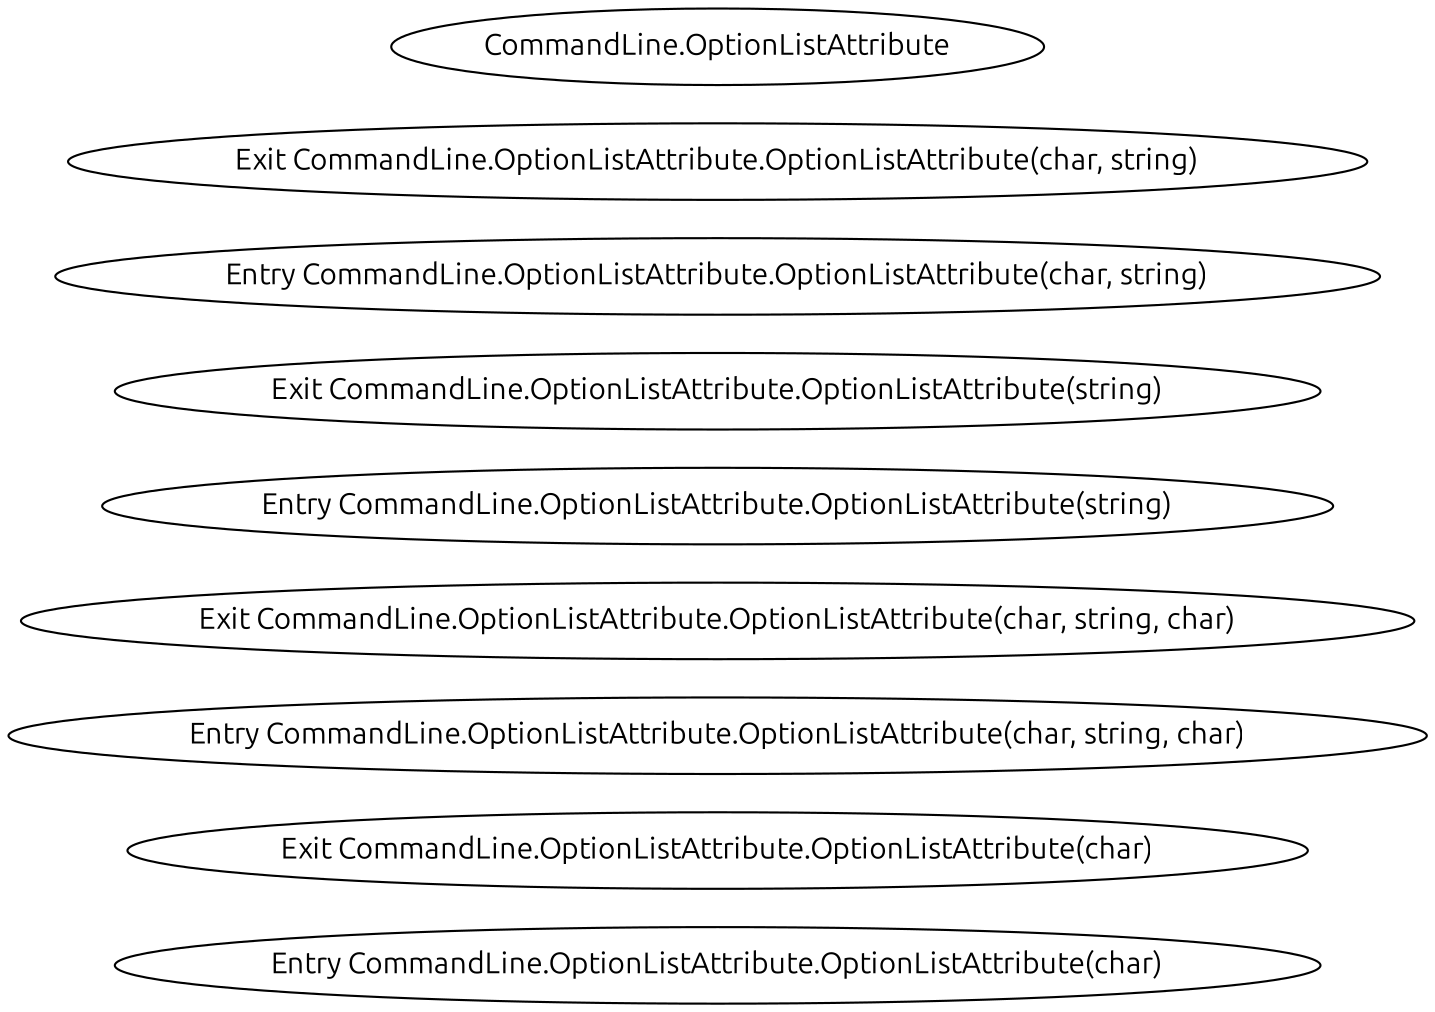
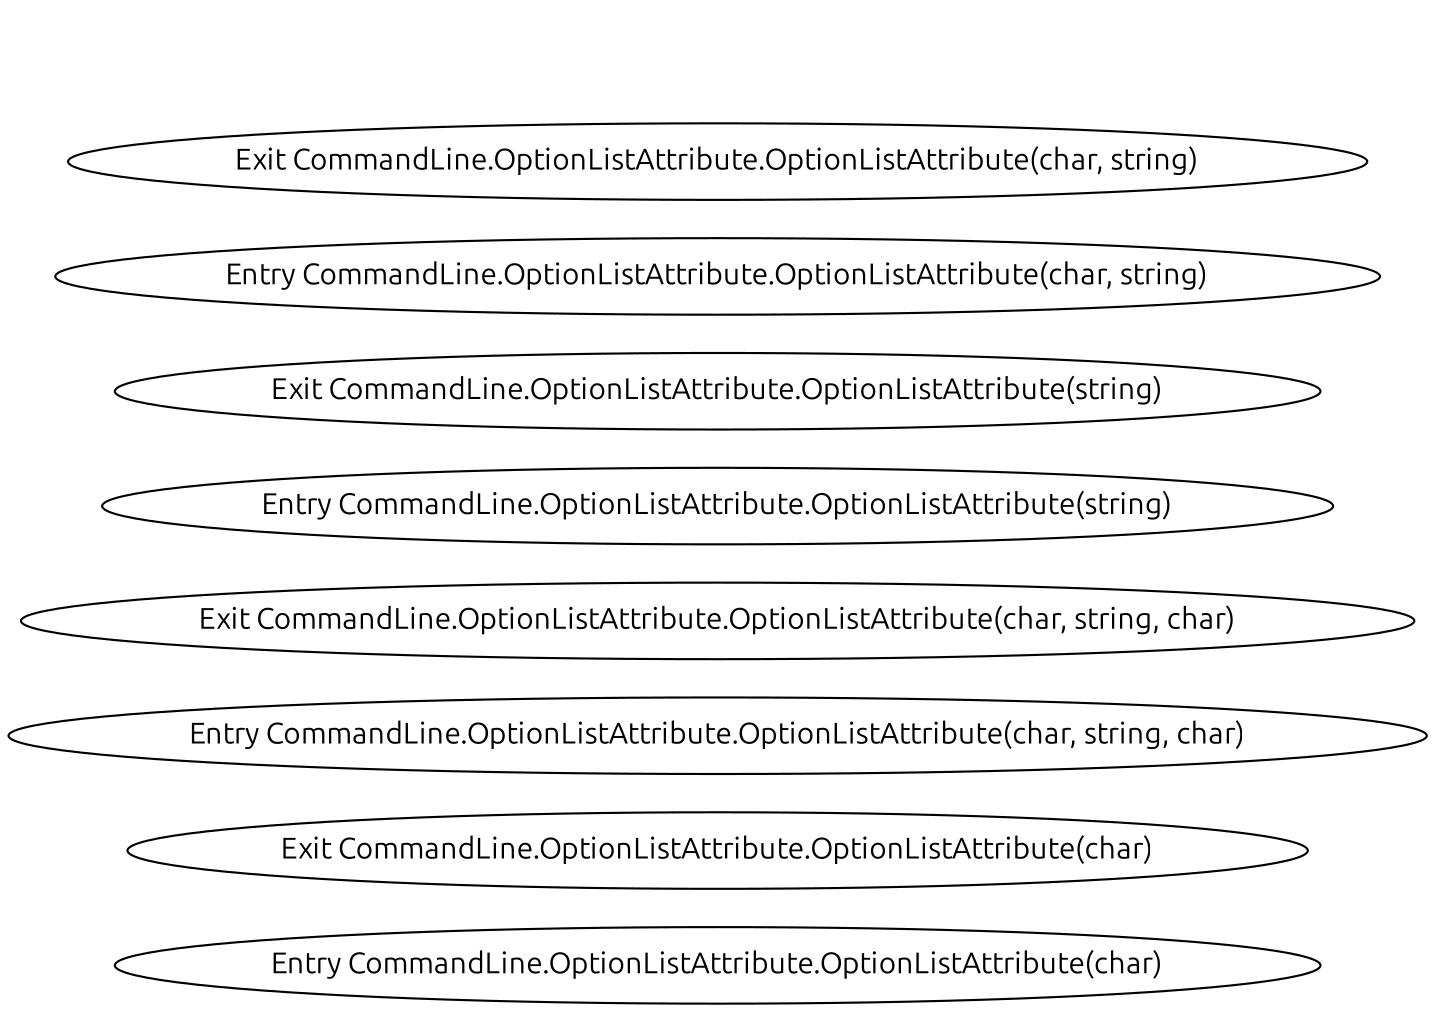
(718, 47) -> none
